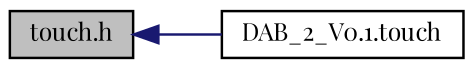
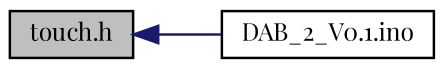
(343, 35) -> (328, 35)
